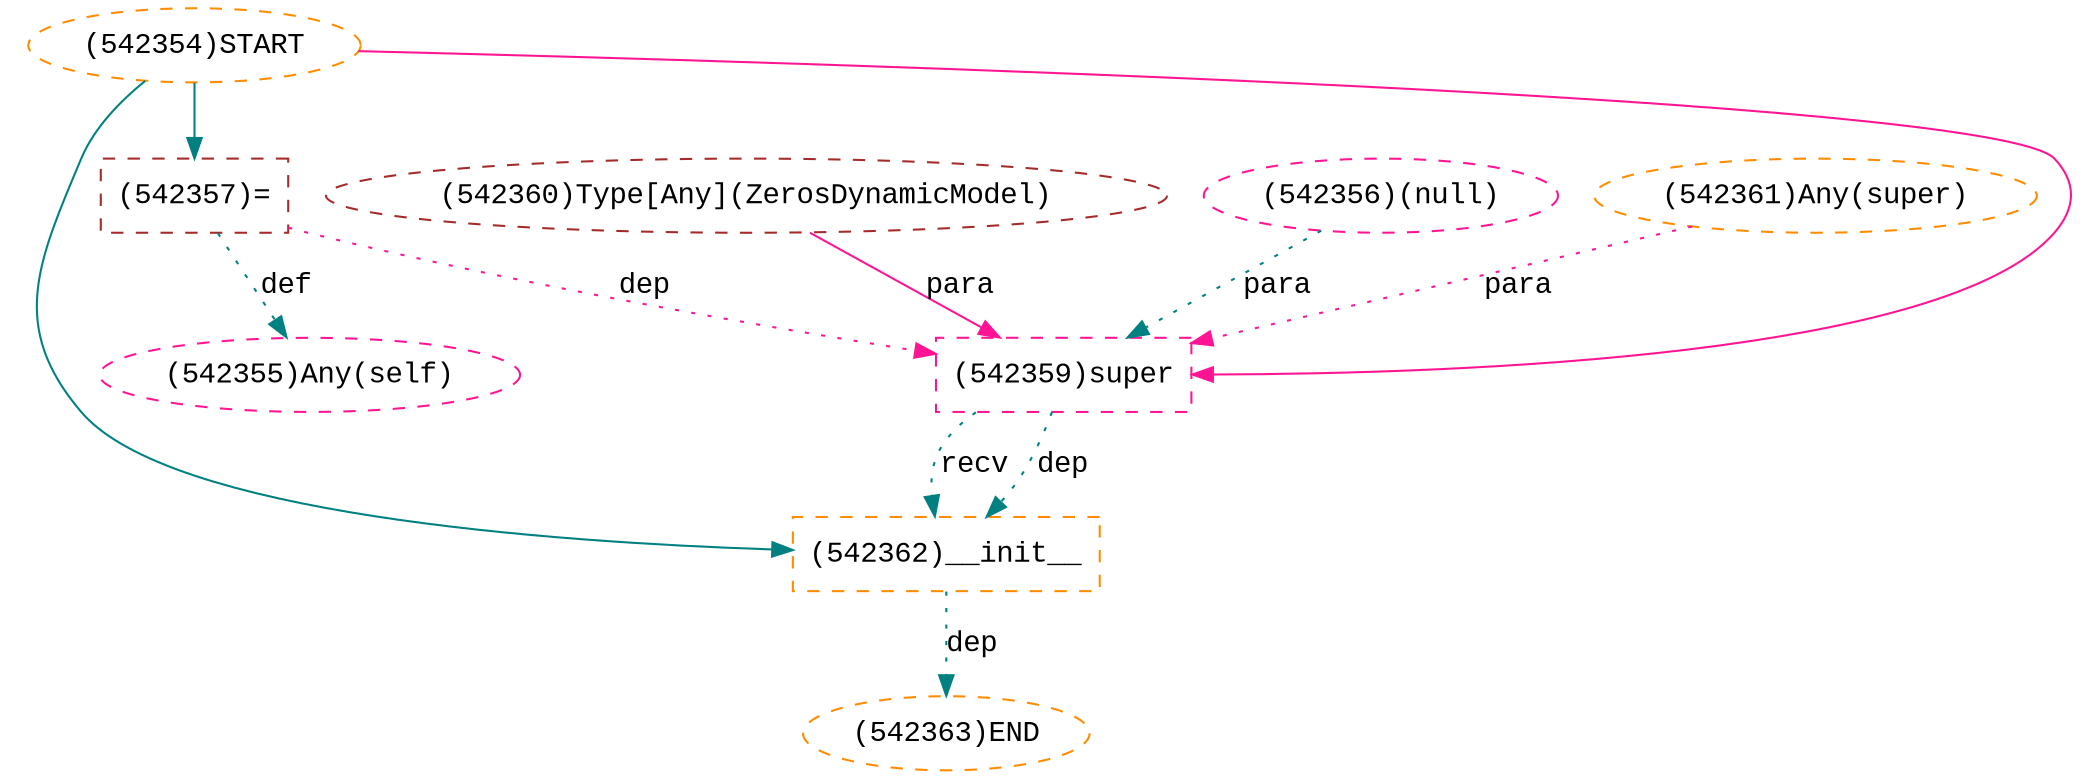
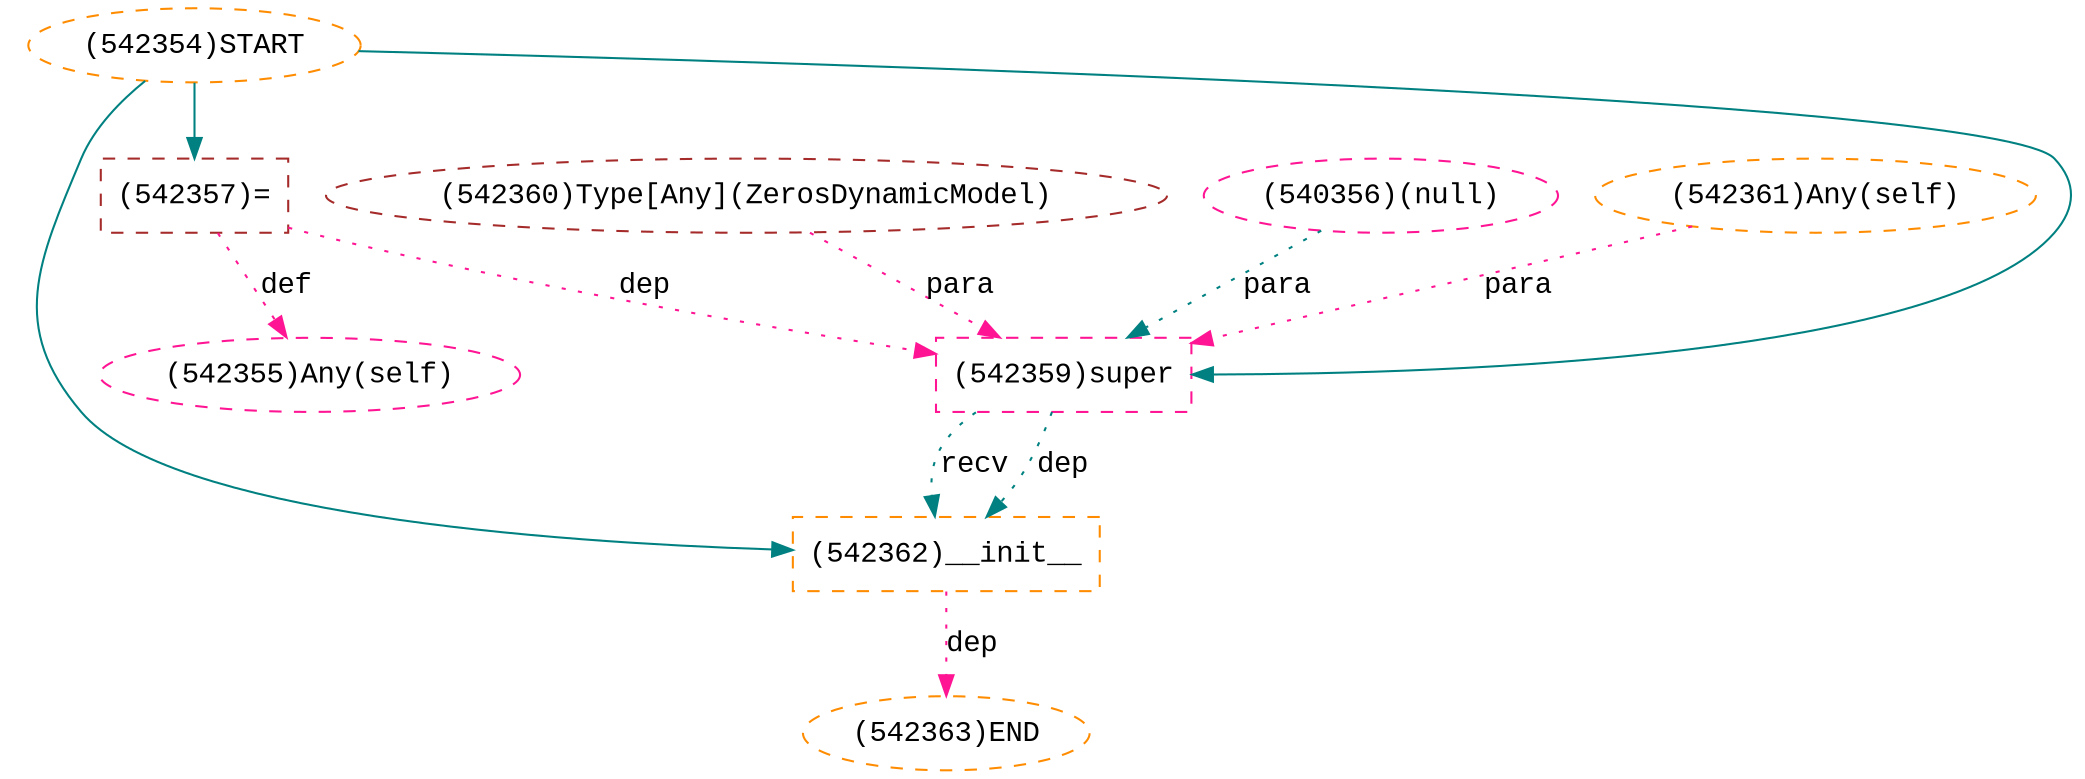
(1683, 106) -> (1683, 106)
(1381, 196) -> (1381, 196)
(1816, 196) -> (1816, 196)
(246, 277) -> (246, 277)
(896, 280) -> (896, 280)
(946, 633) -> (946, 633)
